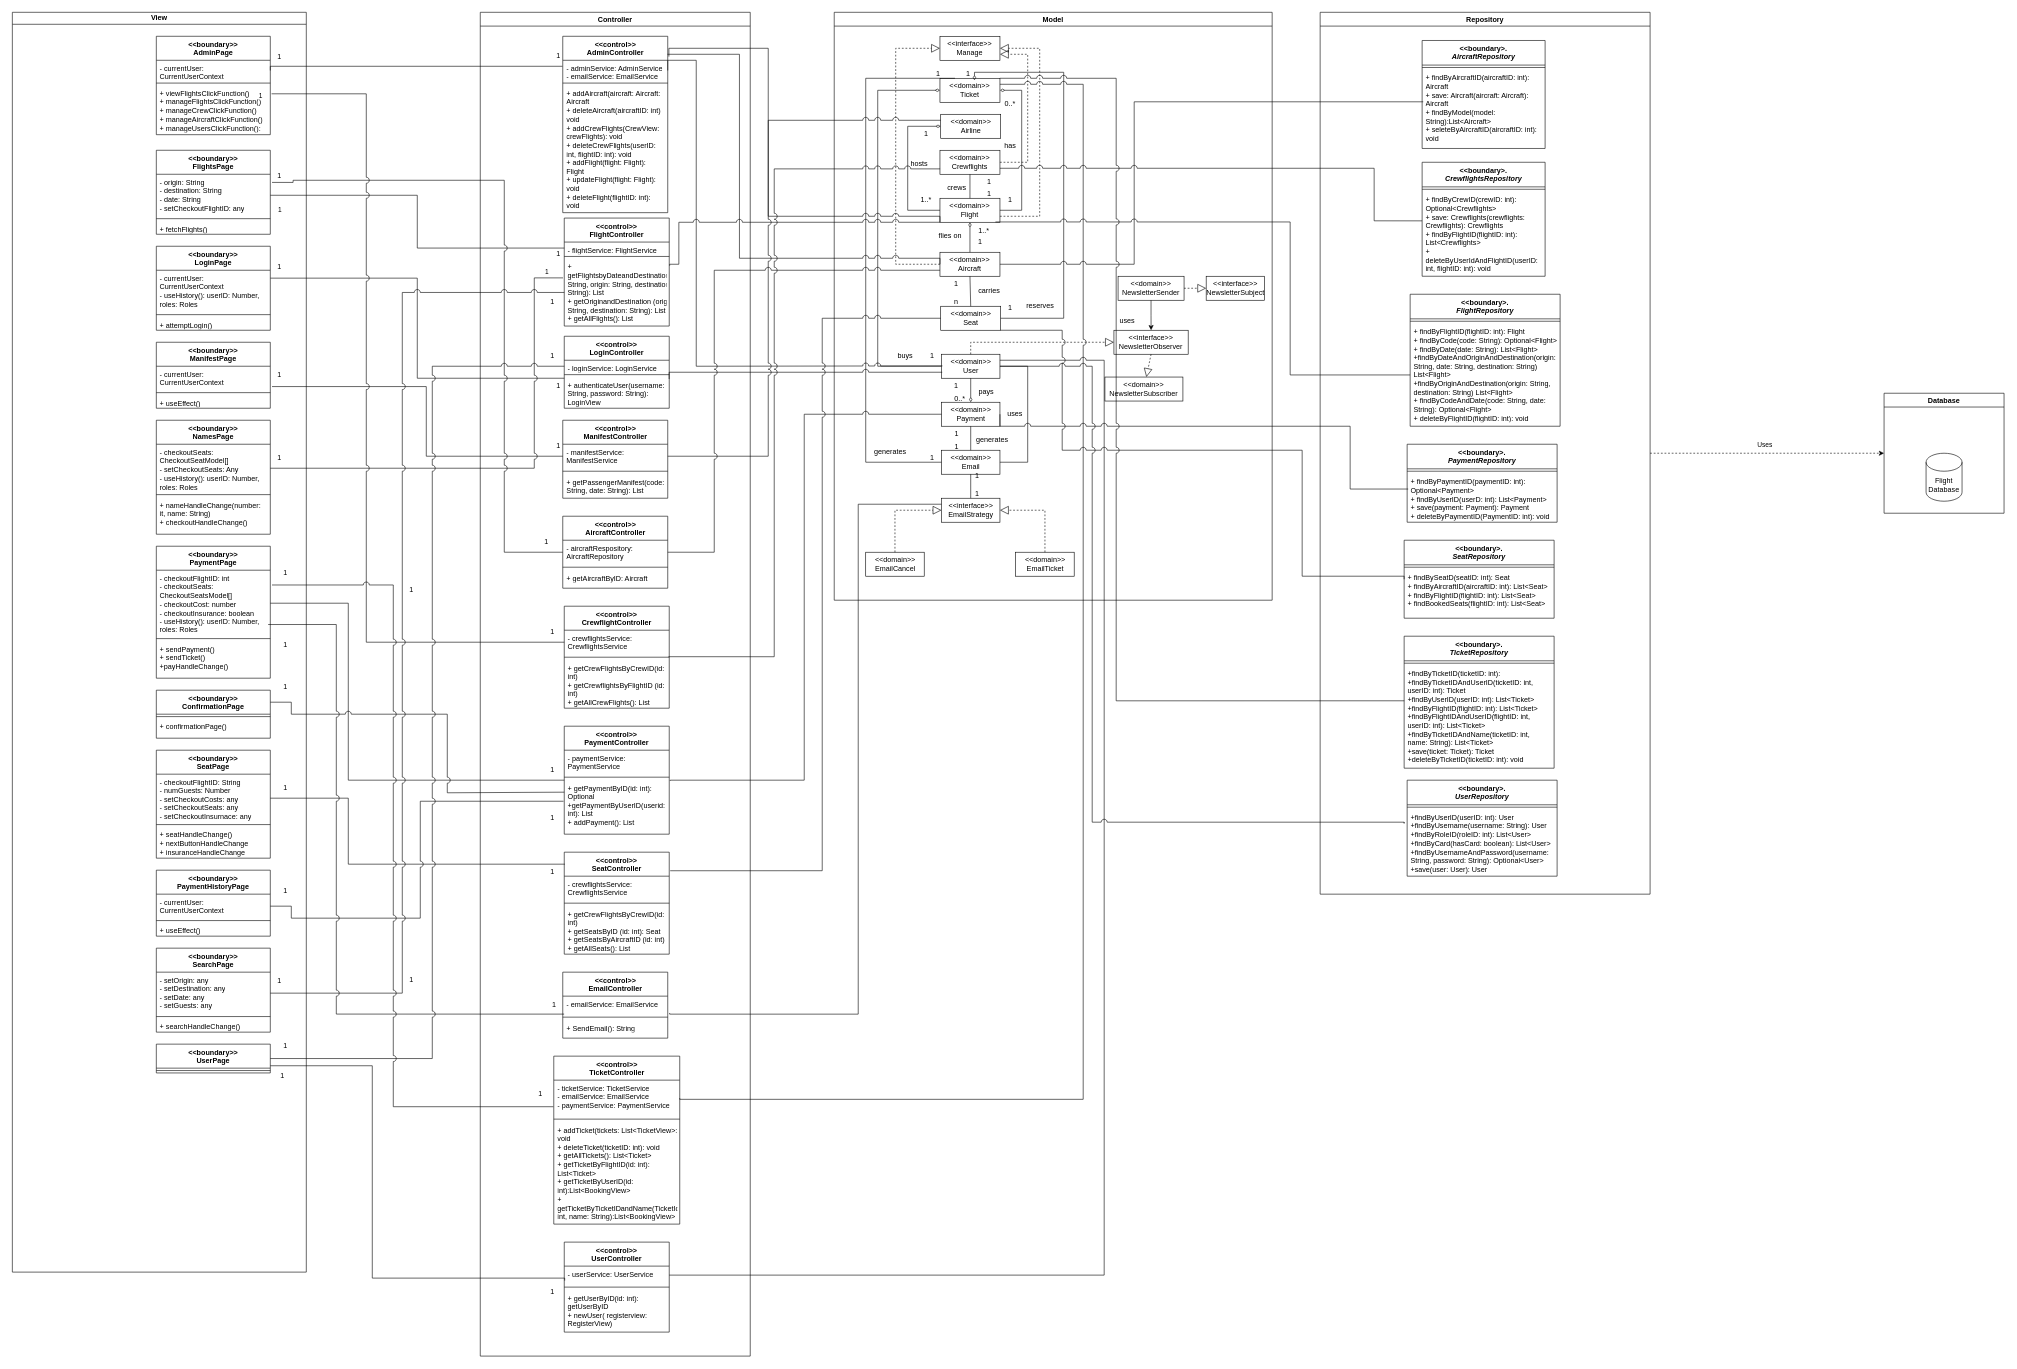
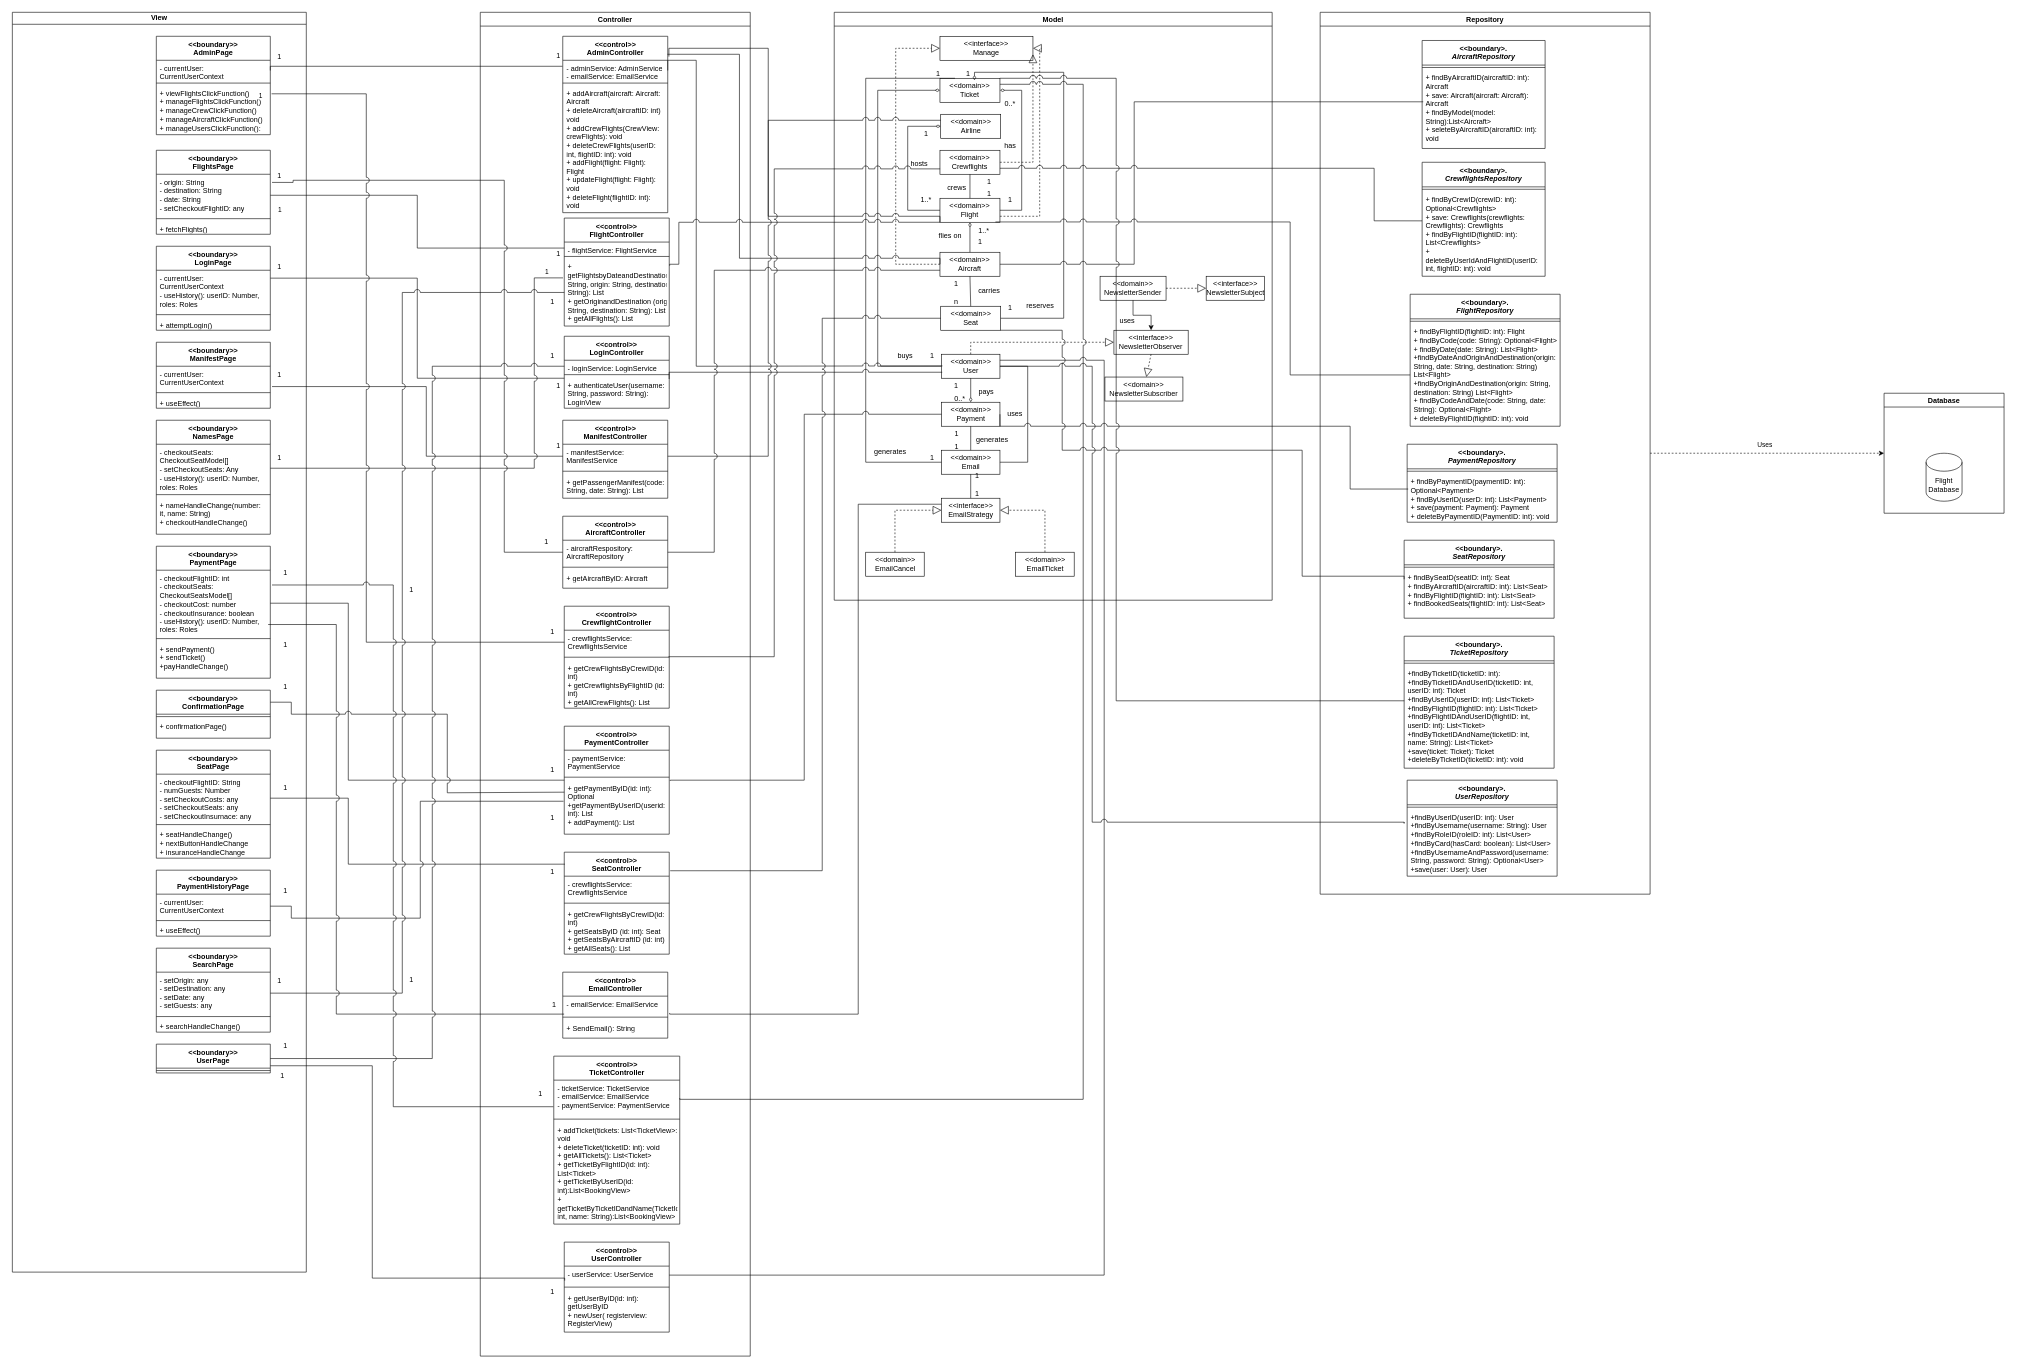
(970, 48) -> (987, 48)
(1151, 288) -> (1133, 288)
